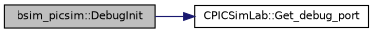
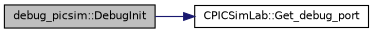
(80, 16) -> (80, 16)
